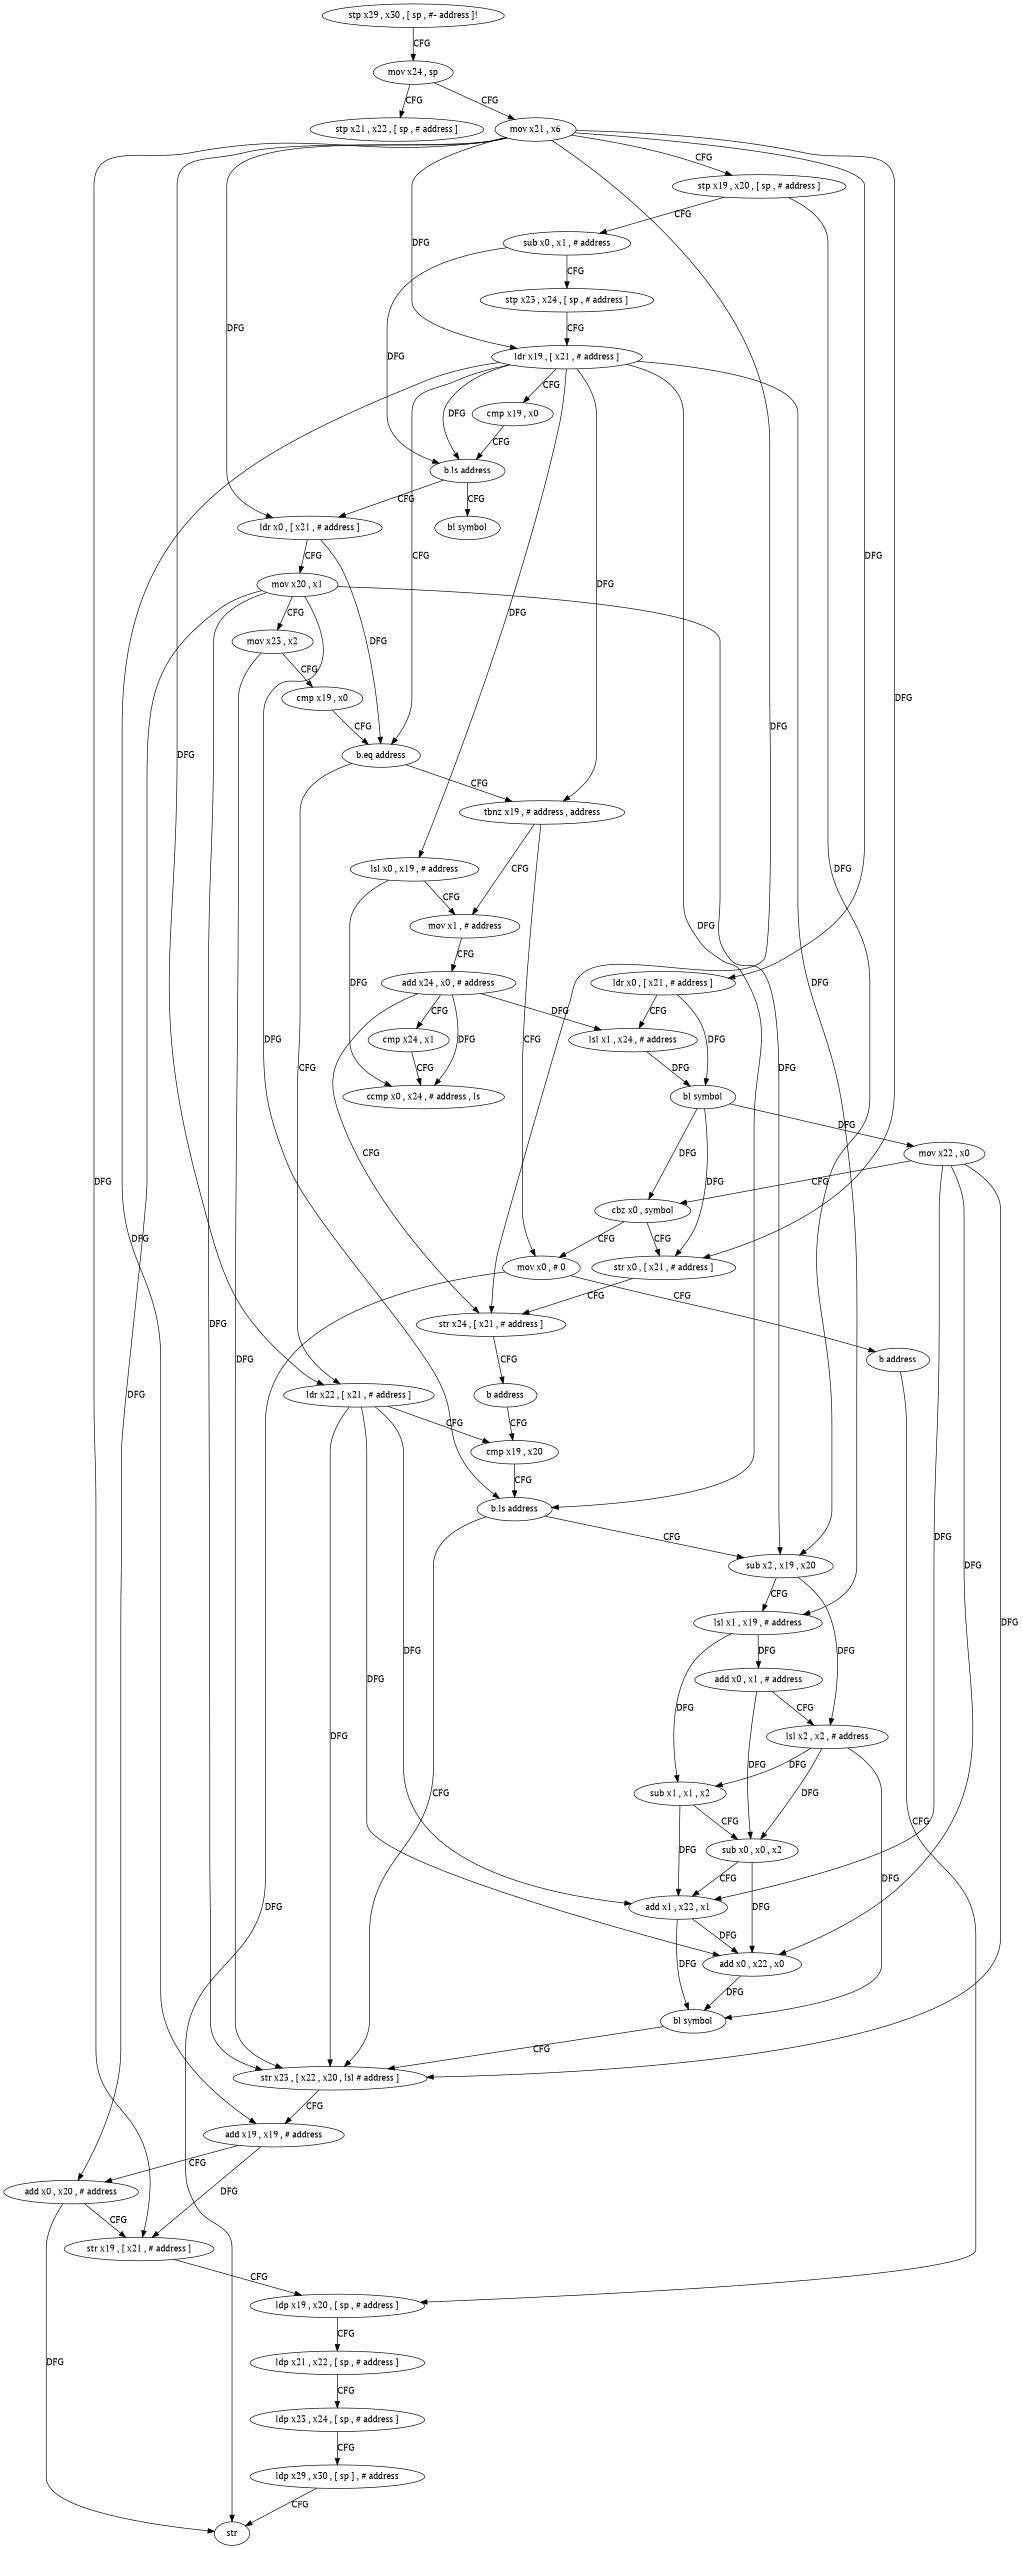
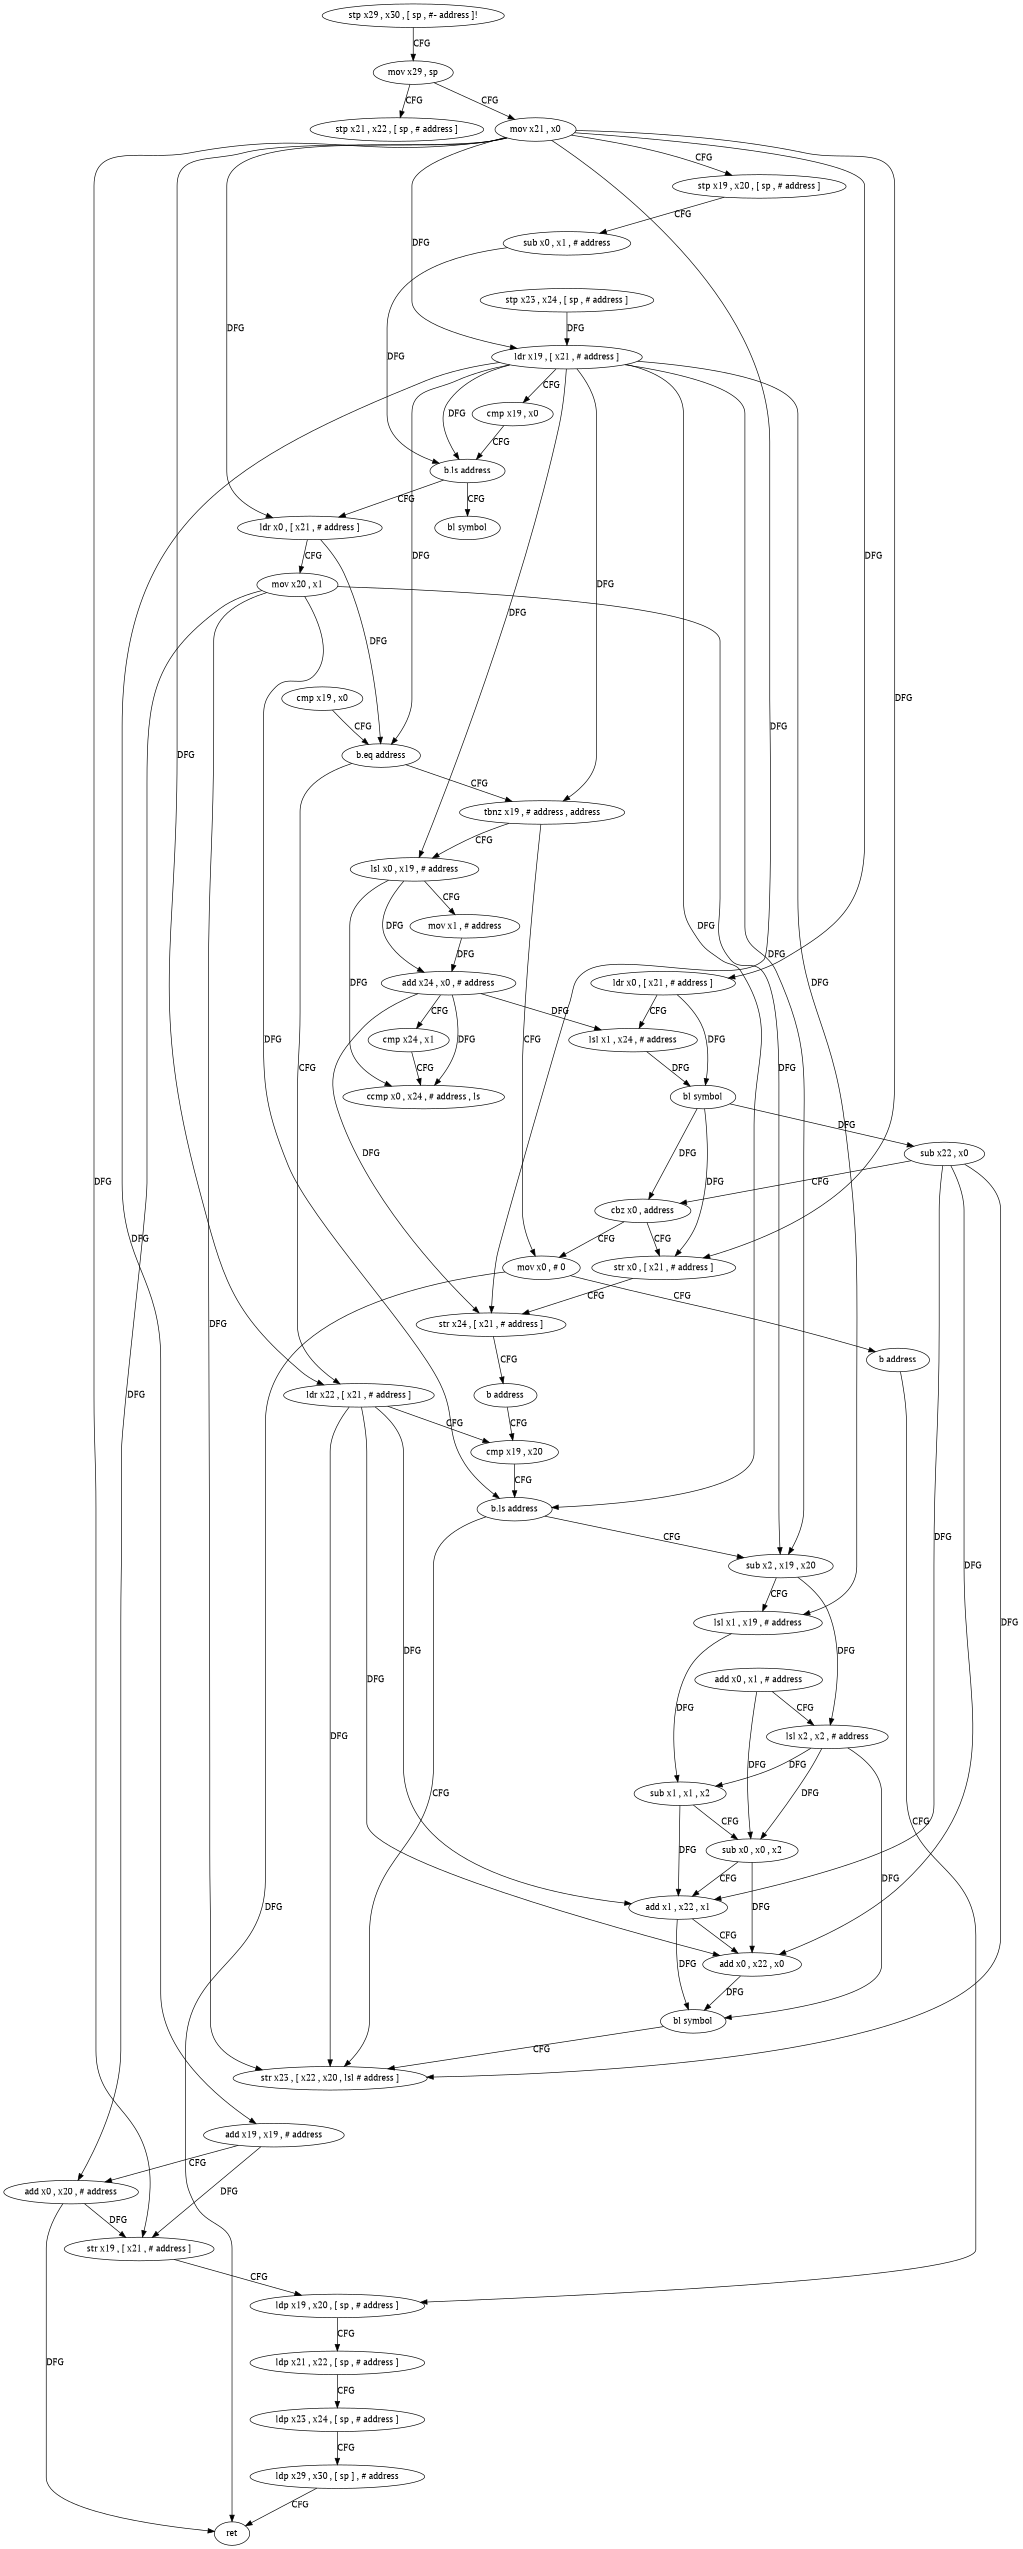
(413, 73) -> (413, 73)
(536, 130) -> (536, 130)
(567, 269) -> none
(576, 329) -> (576, 329)
(421, 556) -> (421, 556)
(273, 642) -> none
(505, 867) -> (473, 837)
(834, 880) -> (745, 923)
none -> (383, 930)
(466, 955) -> (466, 955)
(371, 1154) -> (371, 1154)
(944, 1154) -> (944, 1154)
(643, 1211) -> (643, 1211)
(758, 1648) -> none
(728, 1936) -> (728, 1936)
(304, 2104) -> none
(119, 2221) -> (119, 2221)
(232, 2534) -> (232, 2534)
